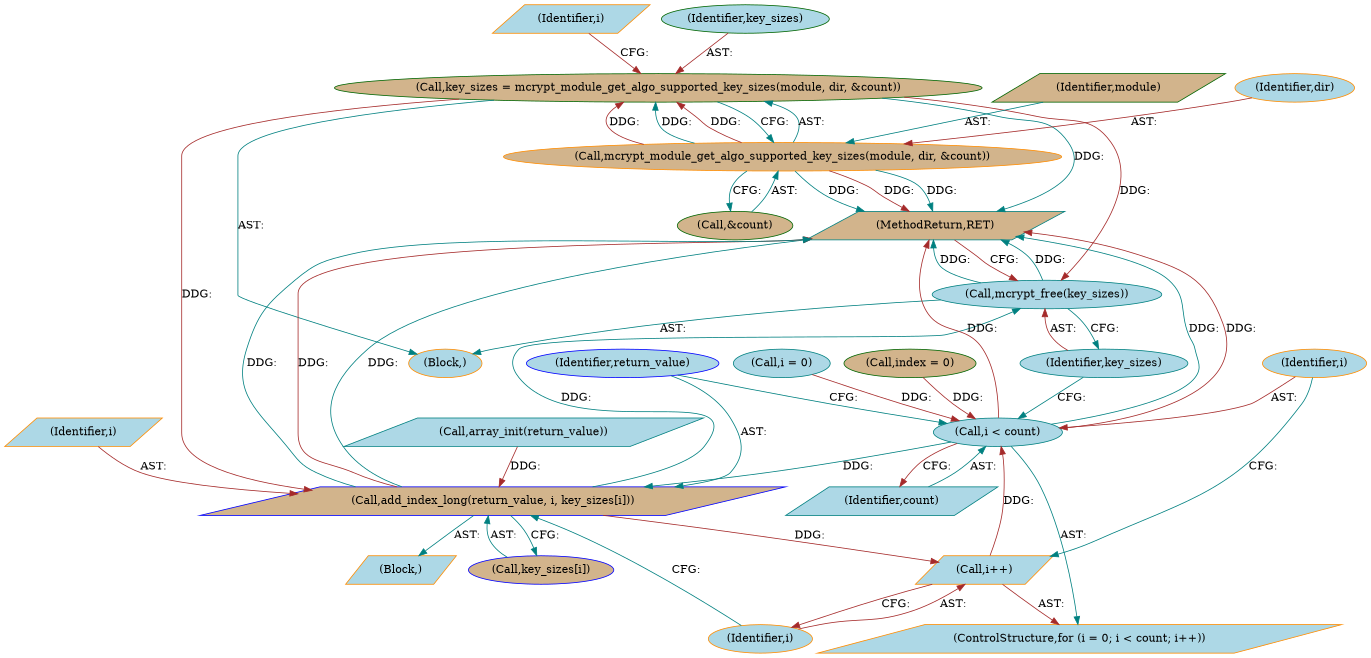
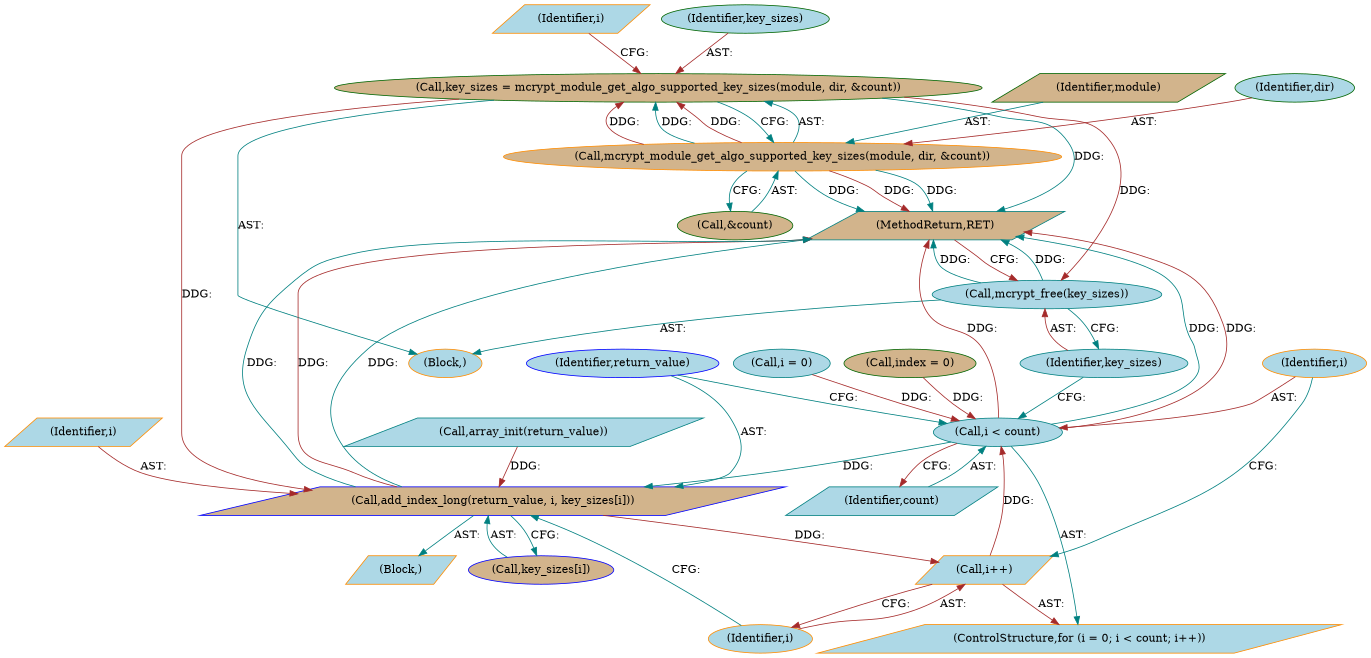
(1295, 88) -> (1295, 88)
(576, 341) -> none
